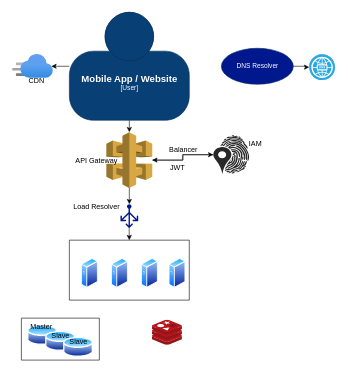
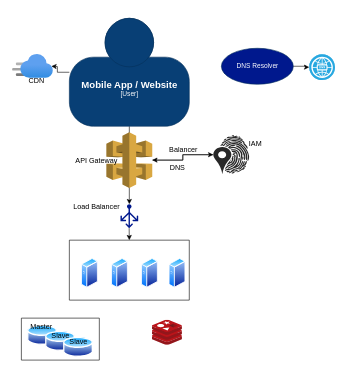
(129, 66) -> (129, 72)
(178, 168) -> (178, 168)
(97, 207) -> (97, 207)
